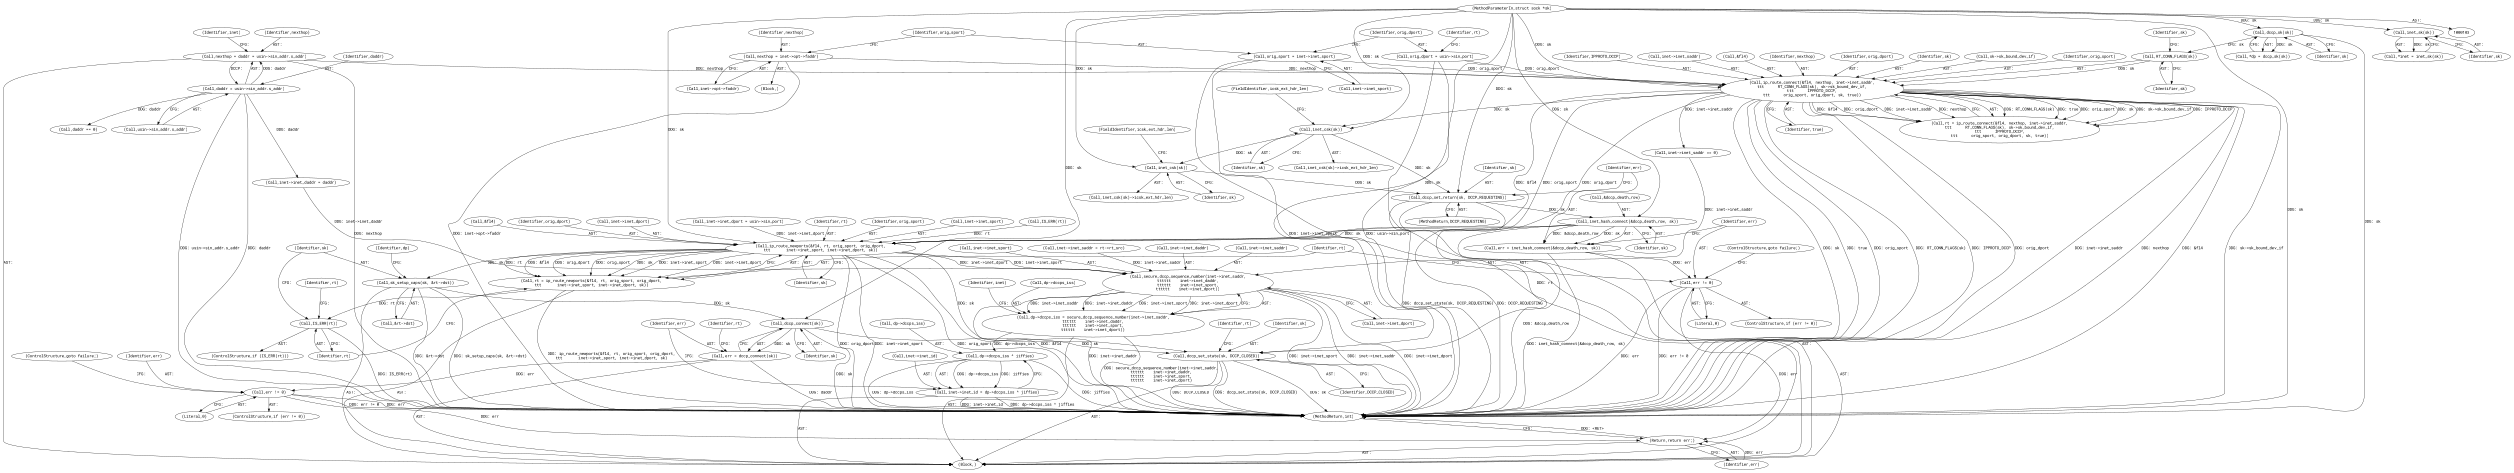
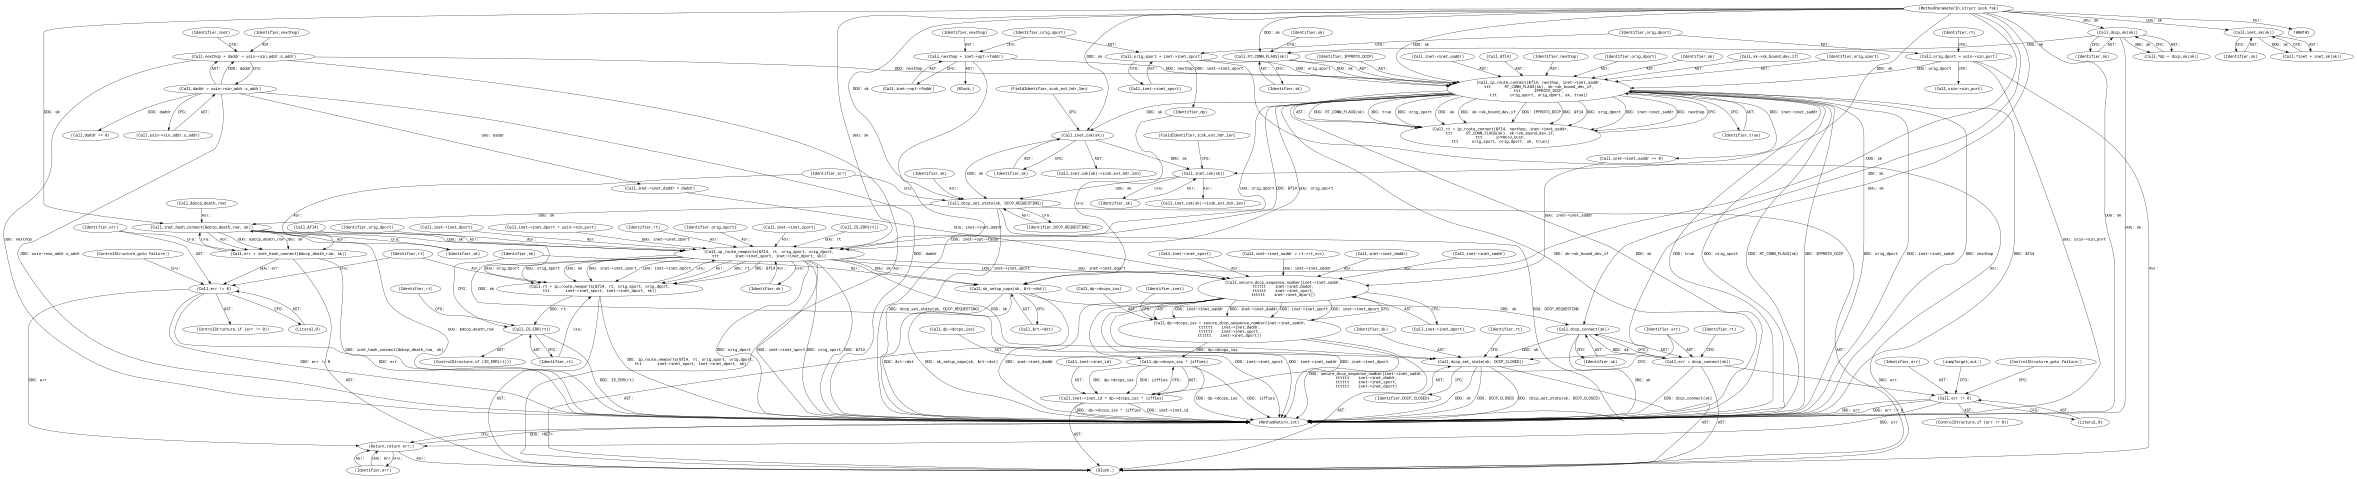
none -> (1505, 14)
(2236, 45) -> (2035, 45)
(363, 57) -> none
(238, 69) -> (259, 69)
none -> (1958, 89)
(1458, 198) -> (996, 204)
(1452, 222) -> (1058, 228)
none -> (1578, 238)
none -> (203, 243)
(1373, 249) -> (1197, 81)
(1545, 283) -> (486, 289)
none -> (1962, 362)
(821, 393) -> (1688, 398)
